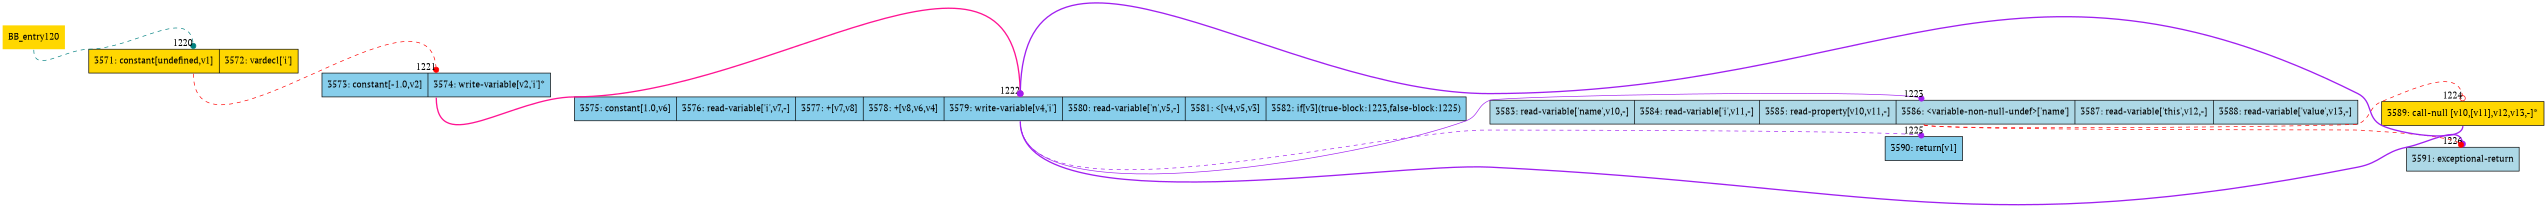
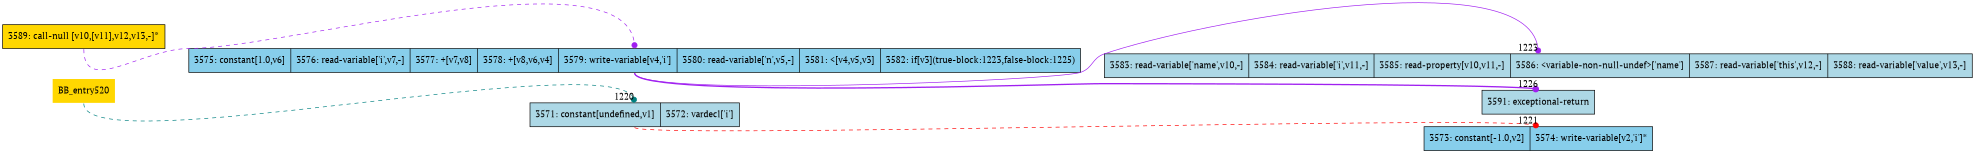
(34, 37) -> (84, 91)
(193, 61) -> (635, 115)
(745, 63) -> none
(1727, 71) -> (358, 25)
(2301, 126) -> none
(2299, 130) -> none
(1924, 149) -> none
